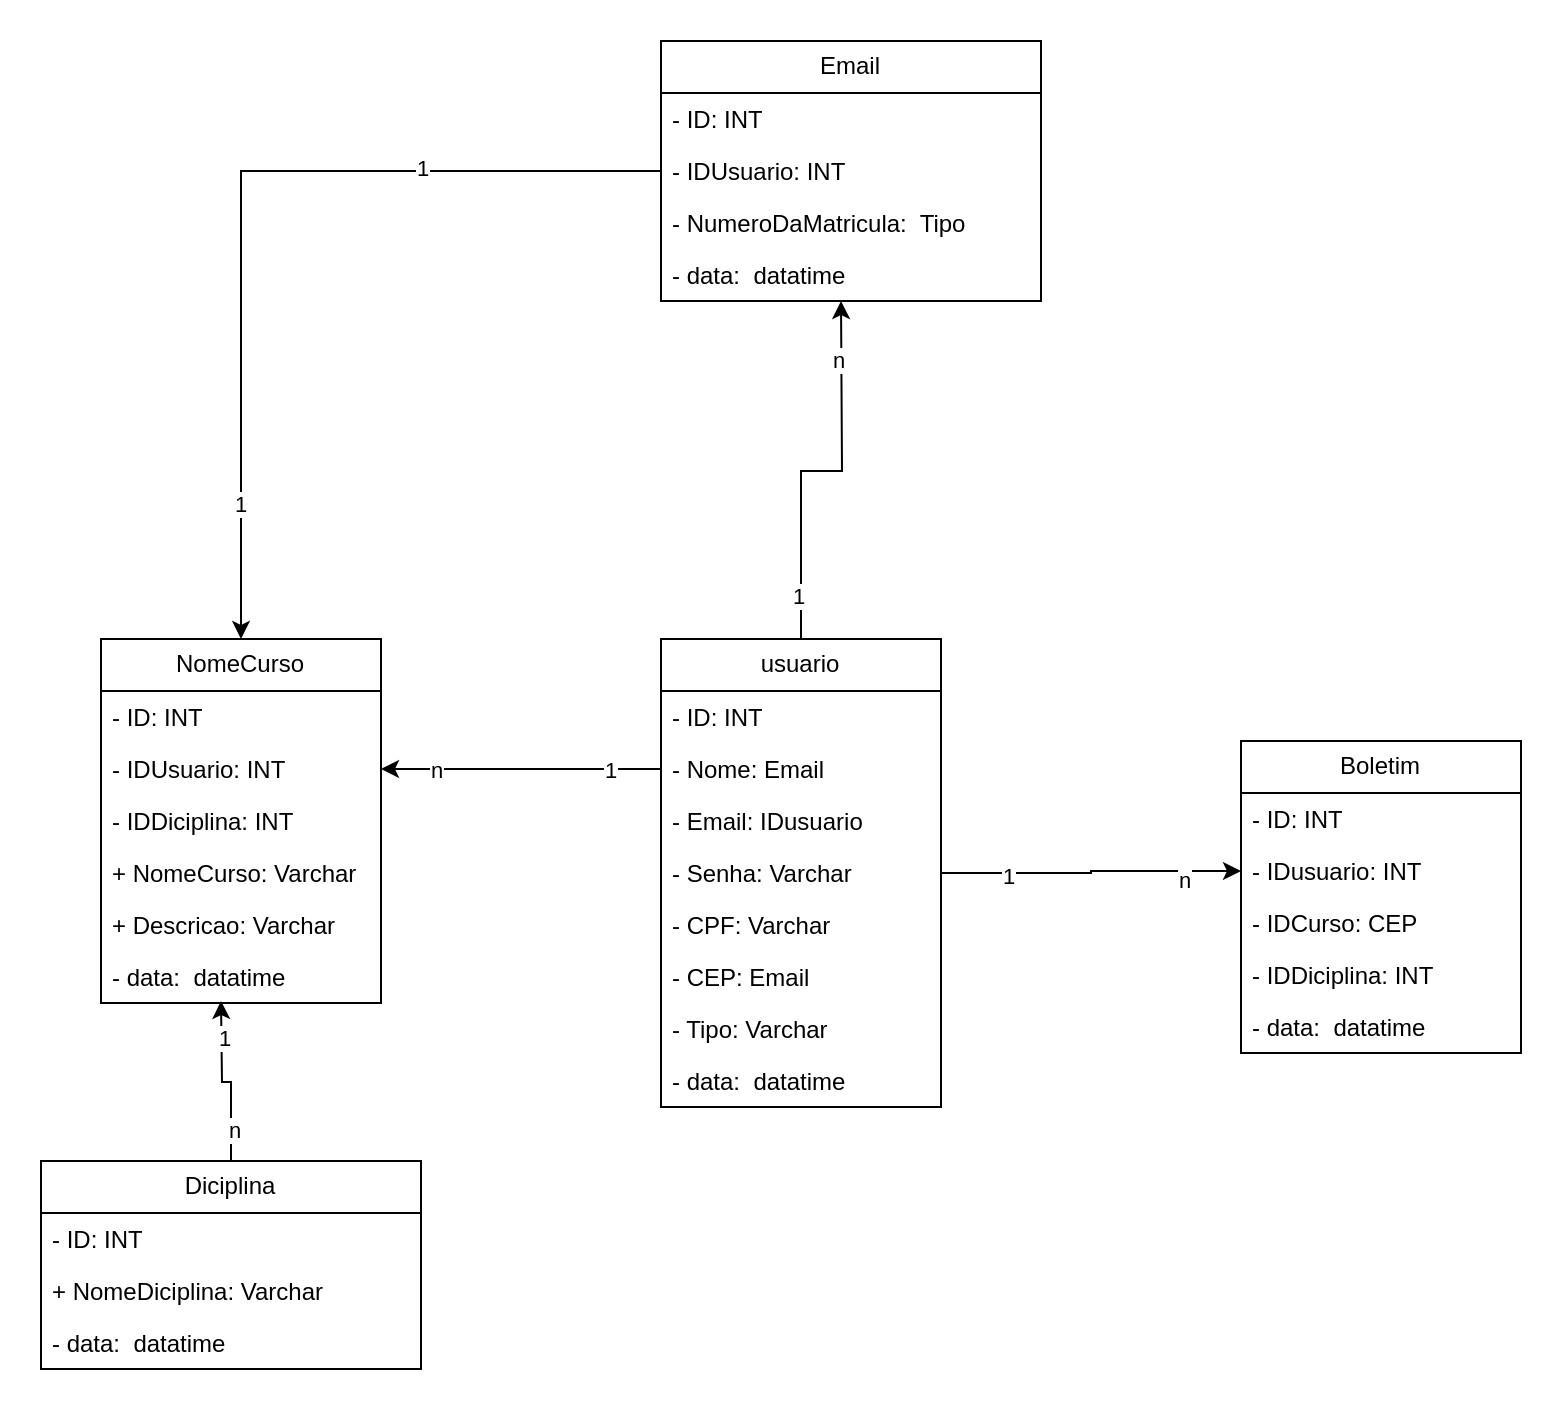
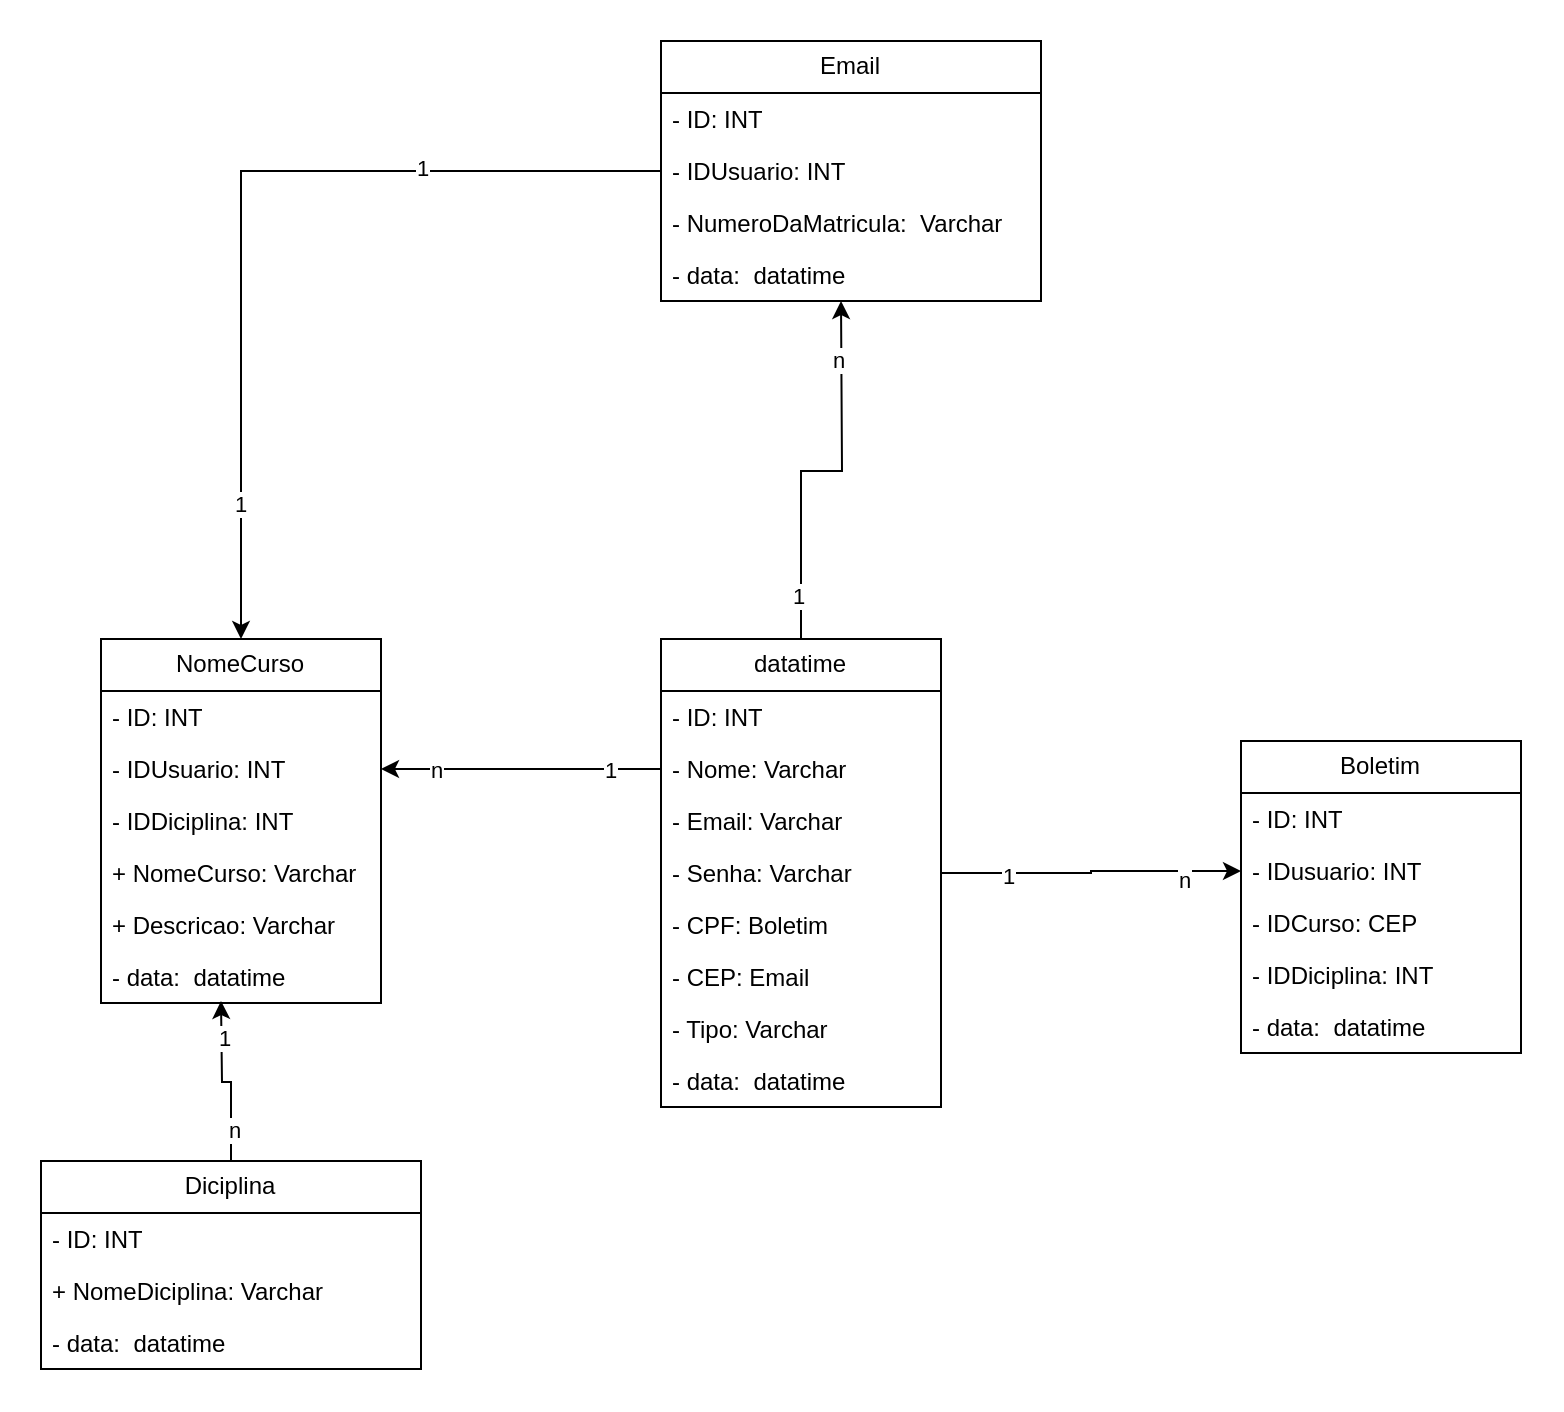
(829, 225) -> (852, 225)
(801, 665) -> (801, 665)
(745, 771) -> (764, 771)
(775, 823) -> (765, 823)
(758, 927) -> (751, 927)
